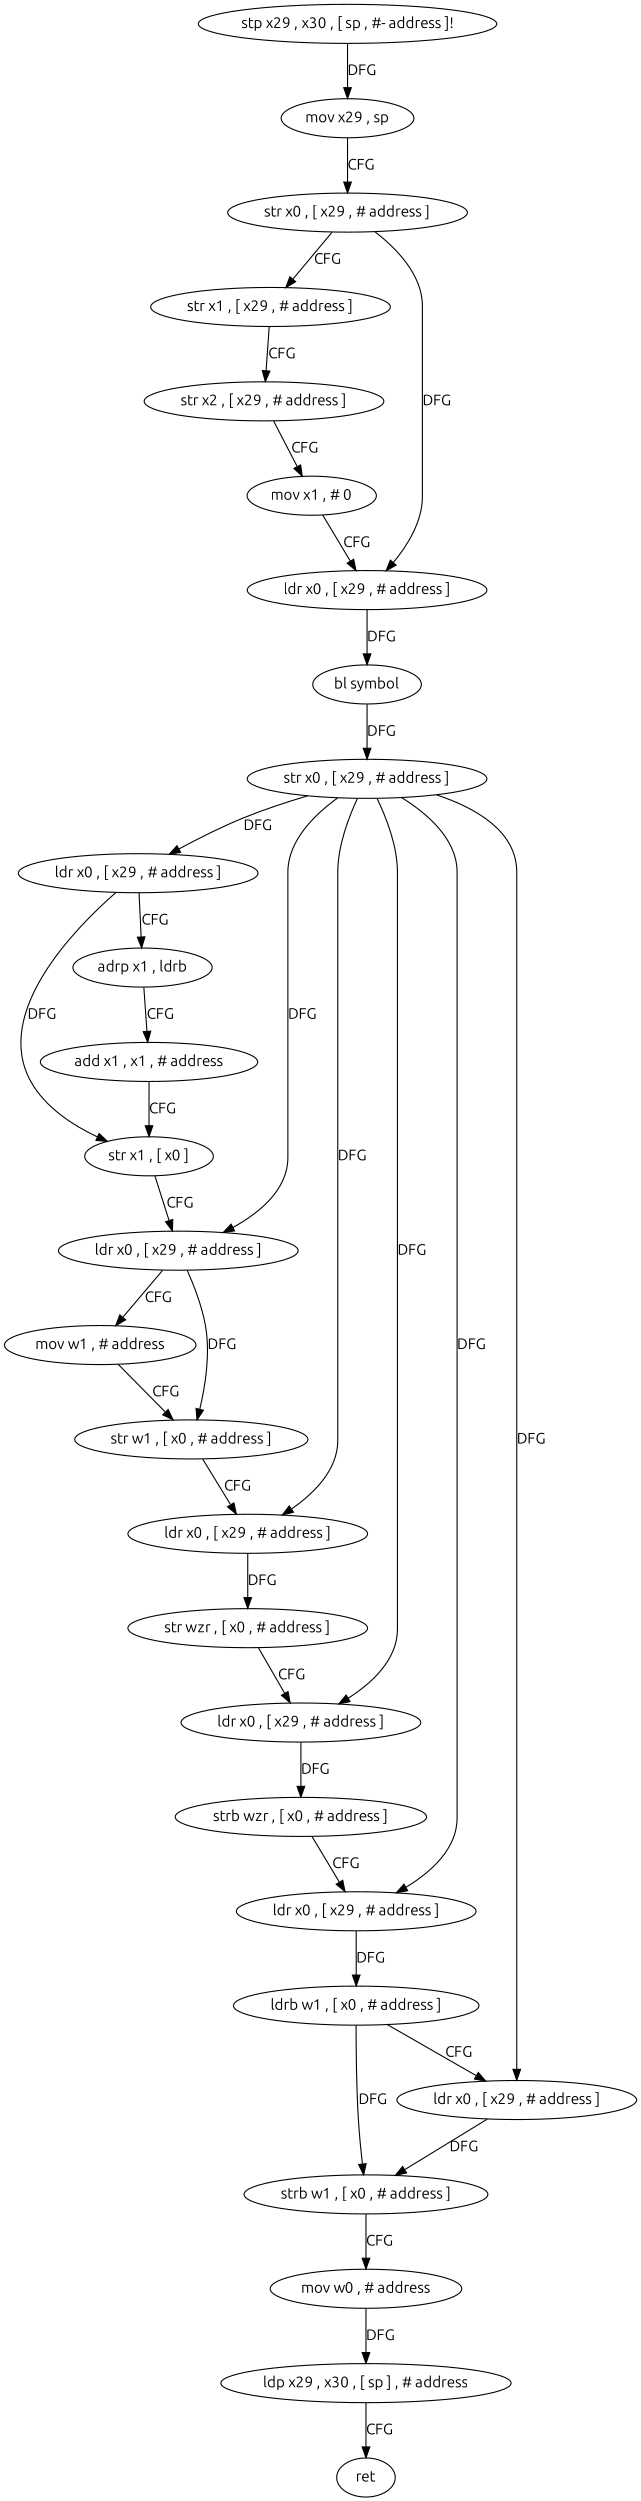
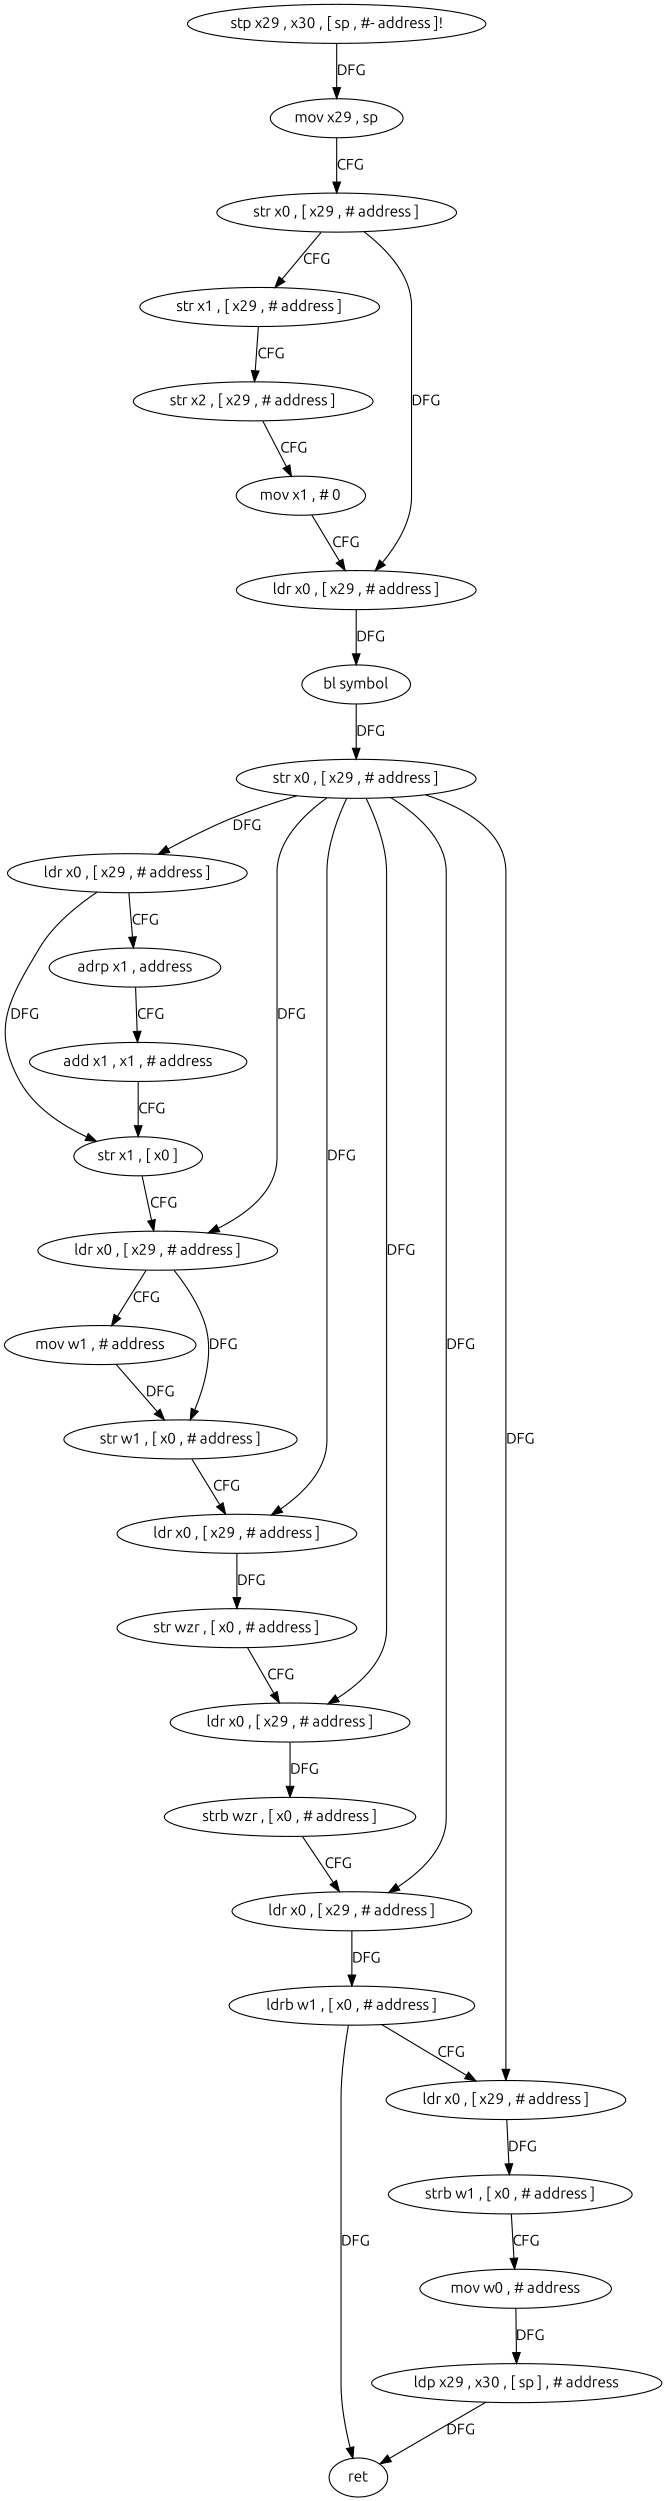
(143, 968) -> (135, 968)
(166, 1392) -> (160, 1392)
(357, 2095) -> (341, 2237)
(380, 2430) -> (461, 2430)
